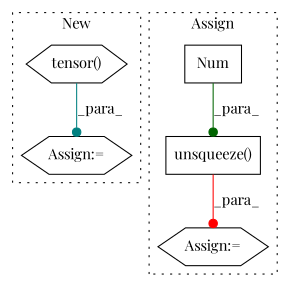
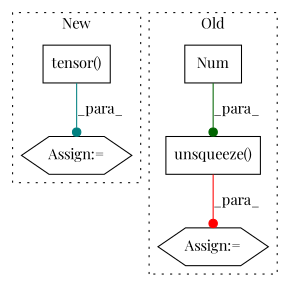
(213, 25) -> (213, 25)
(77, 64) -> (77, 64)
